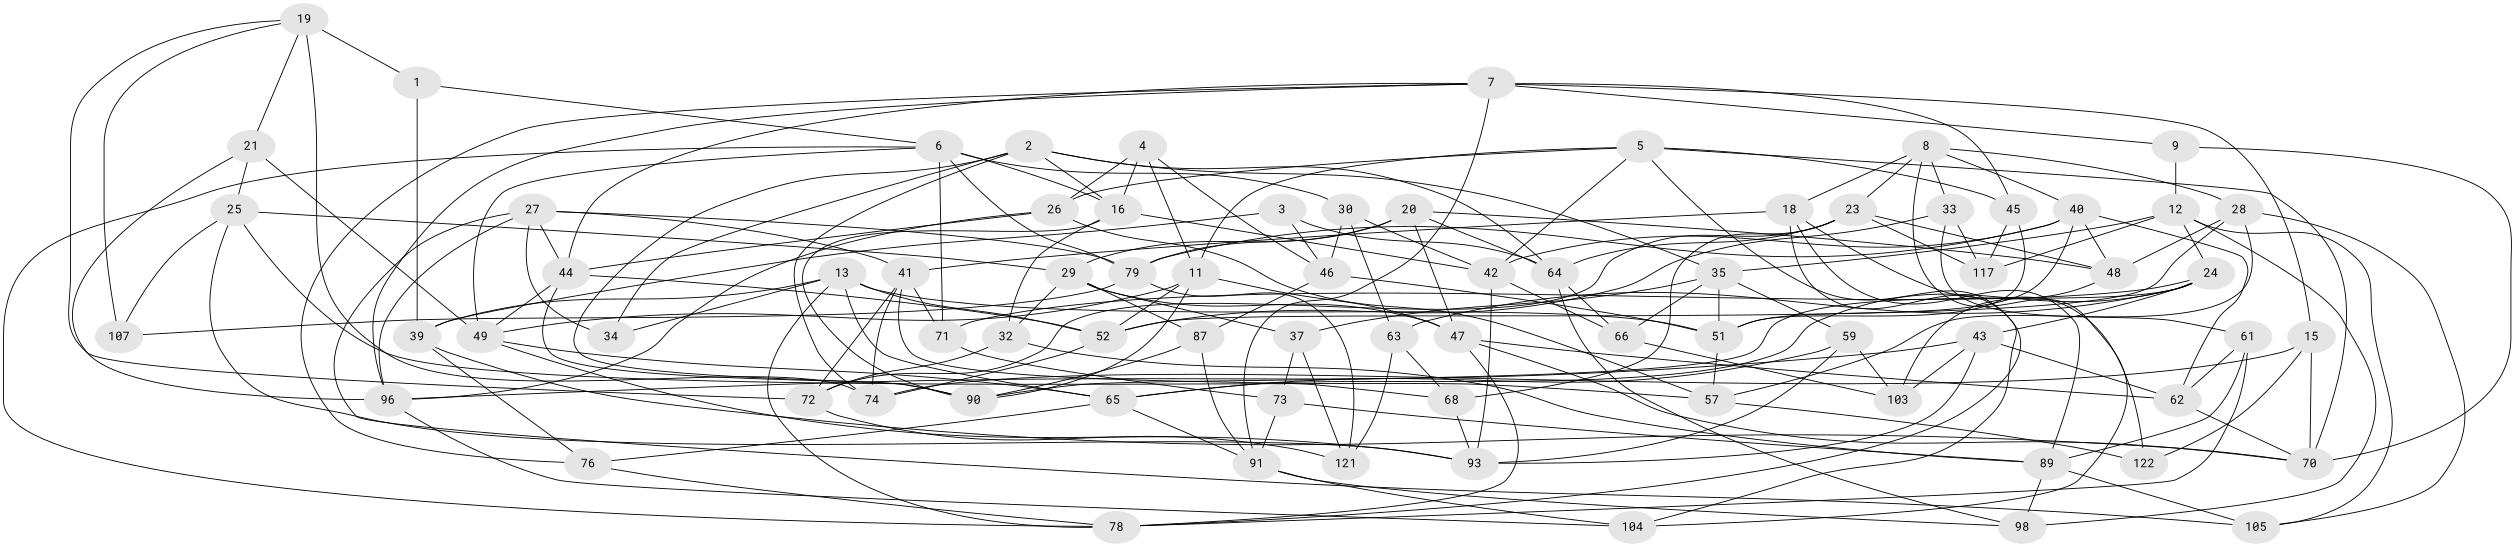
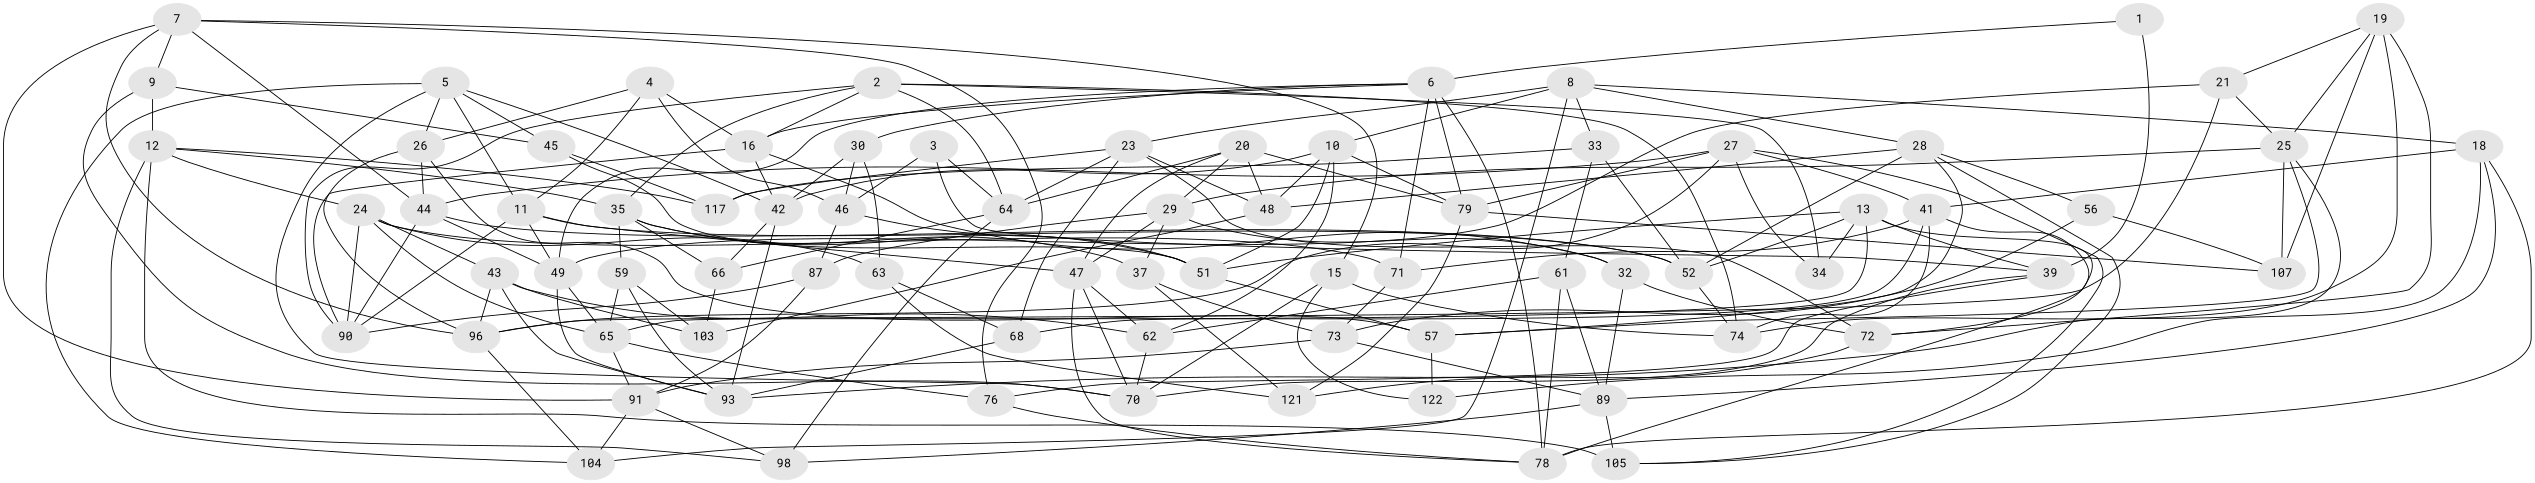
(361, 51) -> (2332, 83)
(1846, 101) -> (352, 115)
(2077, 210) -> (1333, 146)
none -> (2091, 210)
